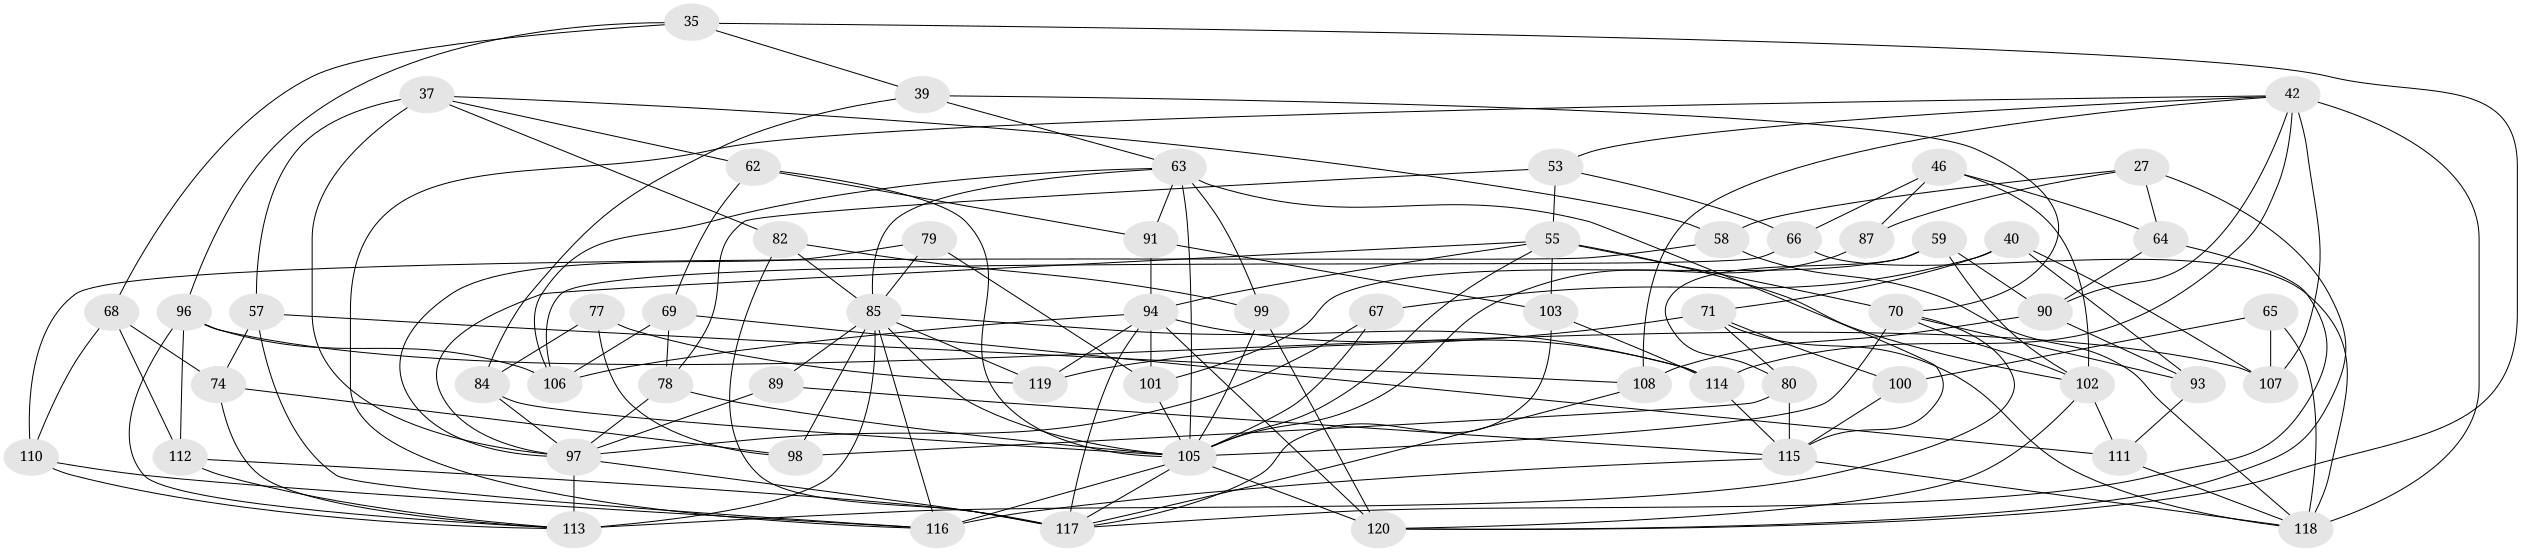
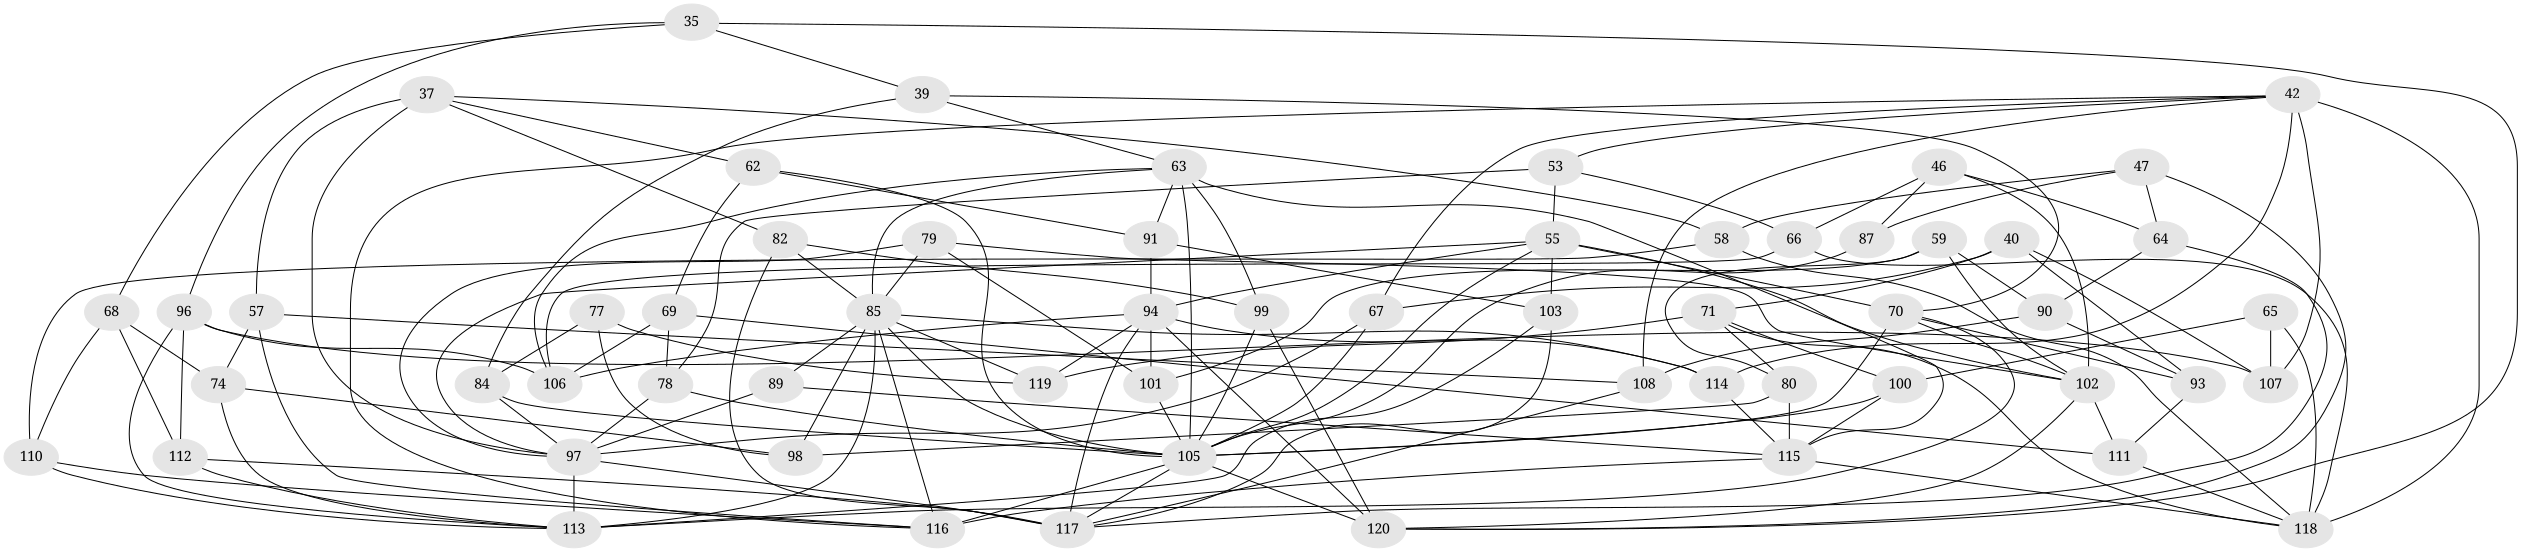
(2142, 167) -> (2142, 167)
(2215, 241) -> (1791, 116)
none -> (1632, 277)
(1635, 347) -> (1114, 490)
none -> (1549, 437)
